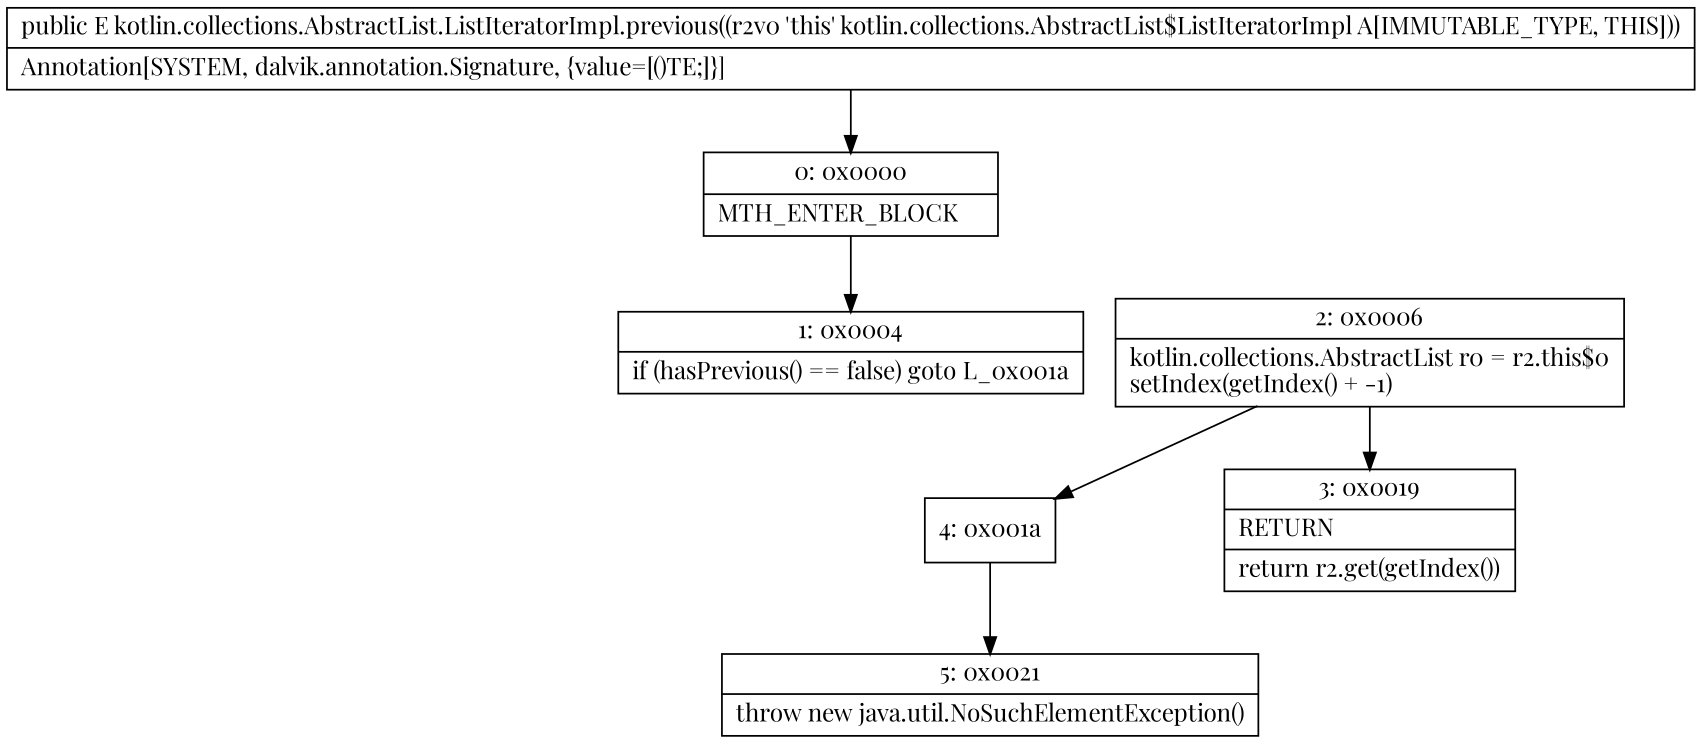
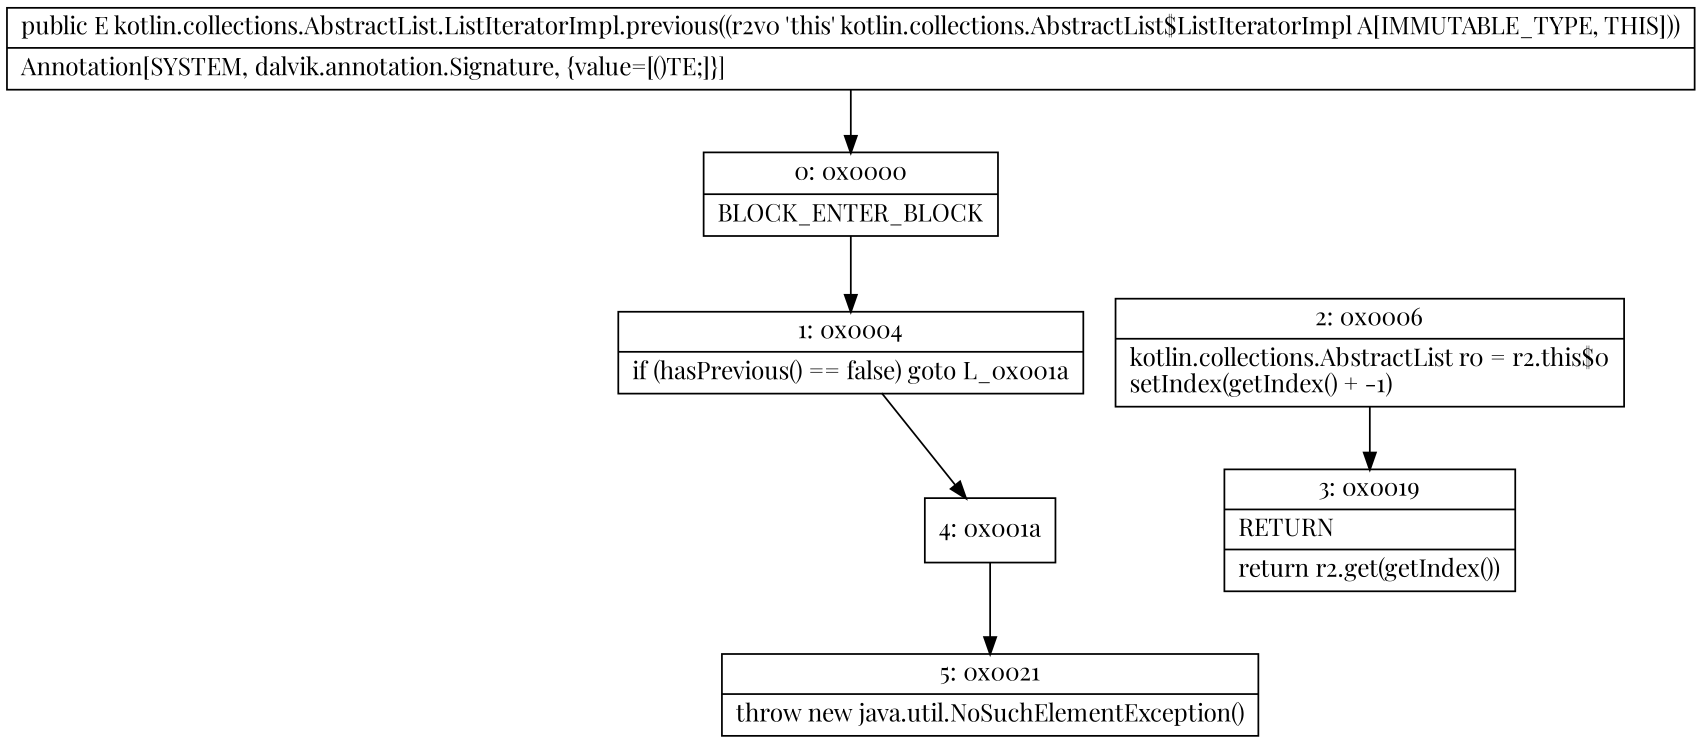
(839, 214) -> (851, 214)
(1164, 449) -> (918, 439)
